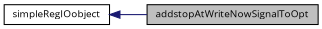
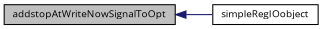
(133, 15) -> (199, 15)
